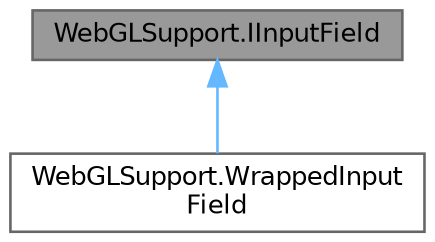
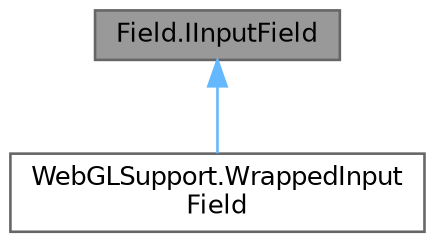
(217, 35) -> (217, 35)
